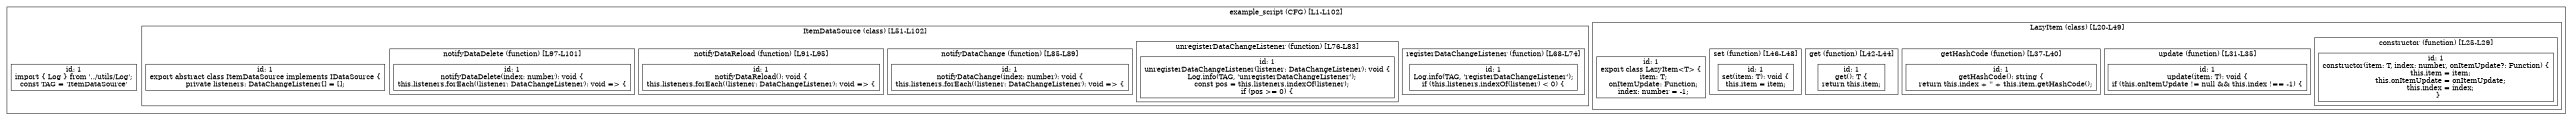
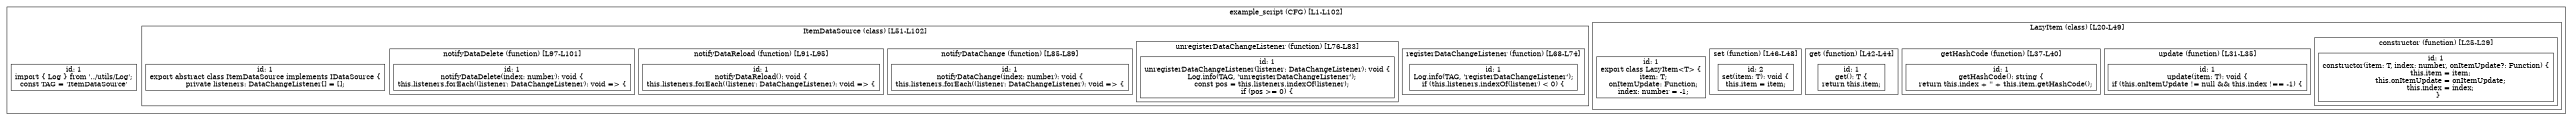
(1756, 77) -> (1756, 77)
